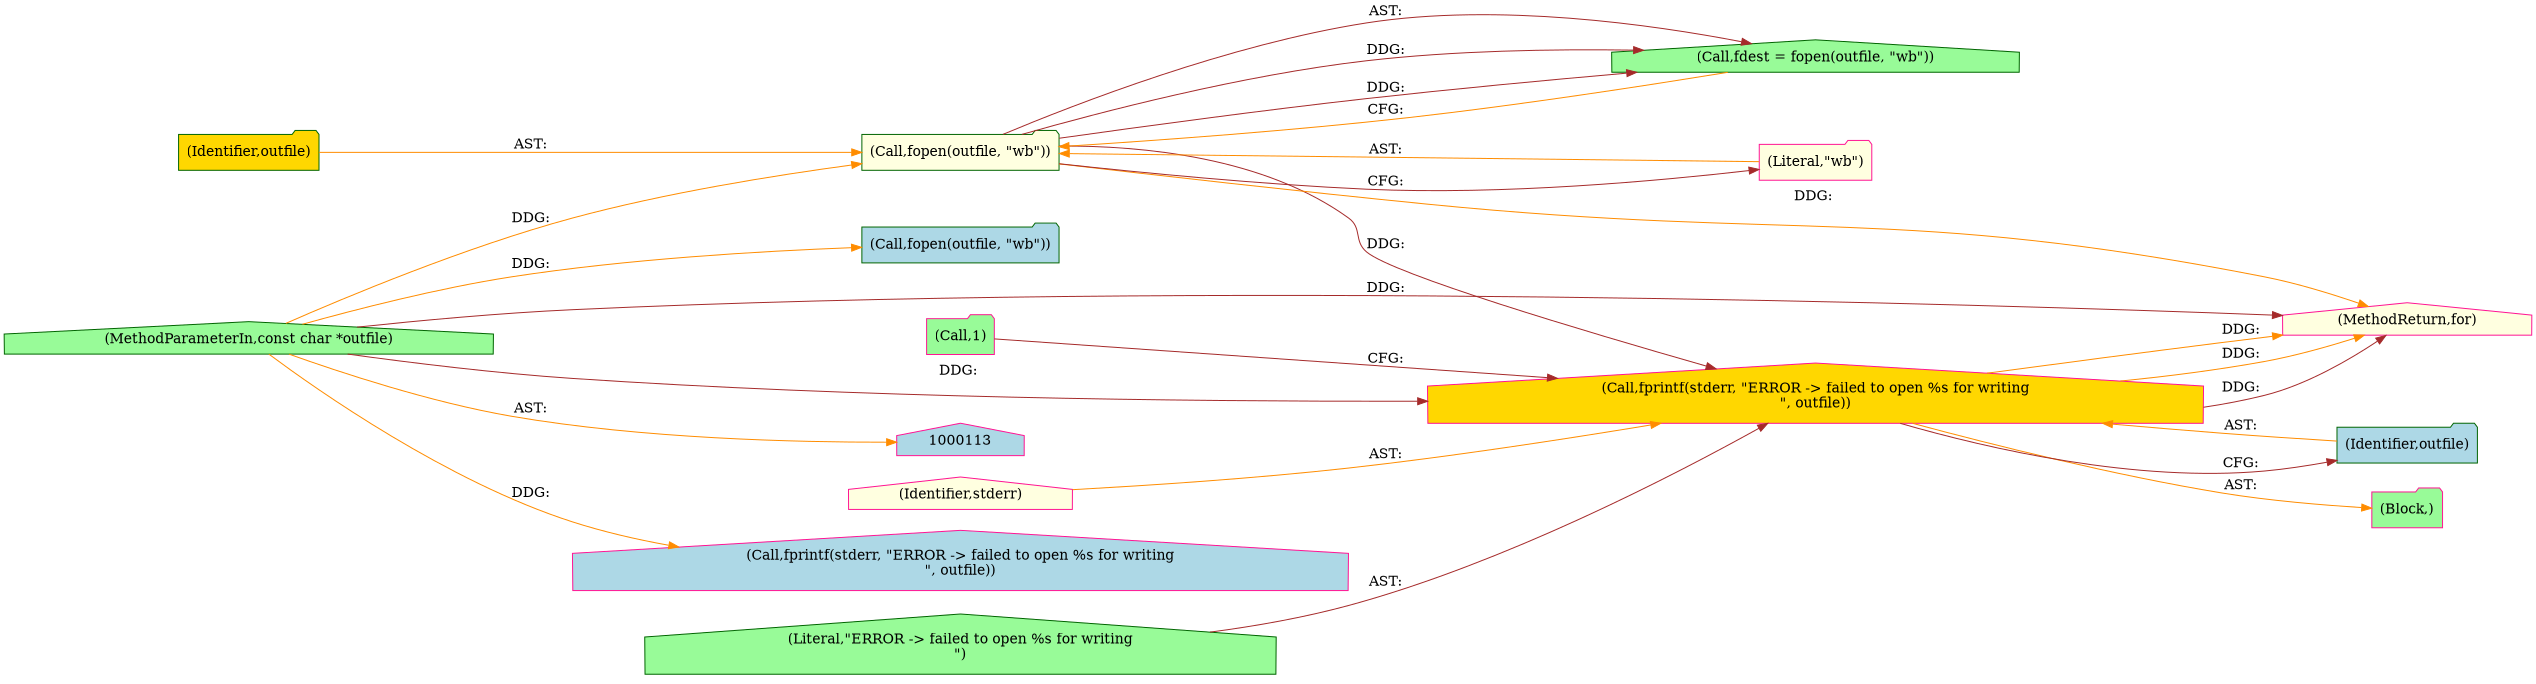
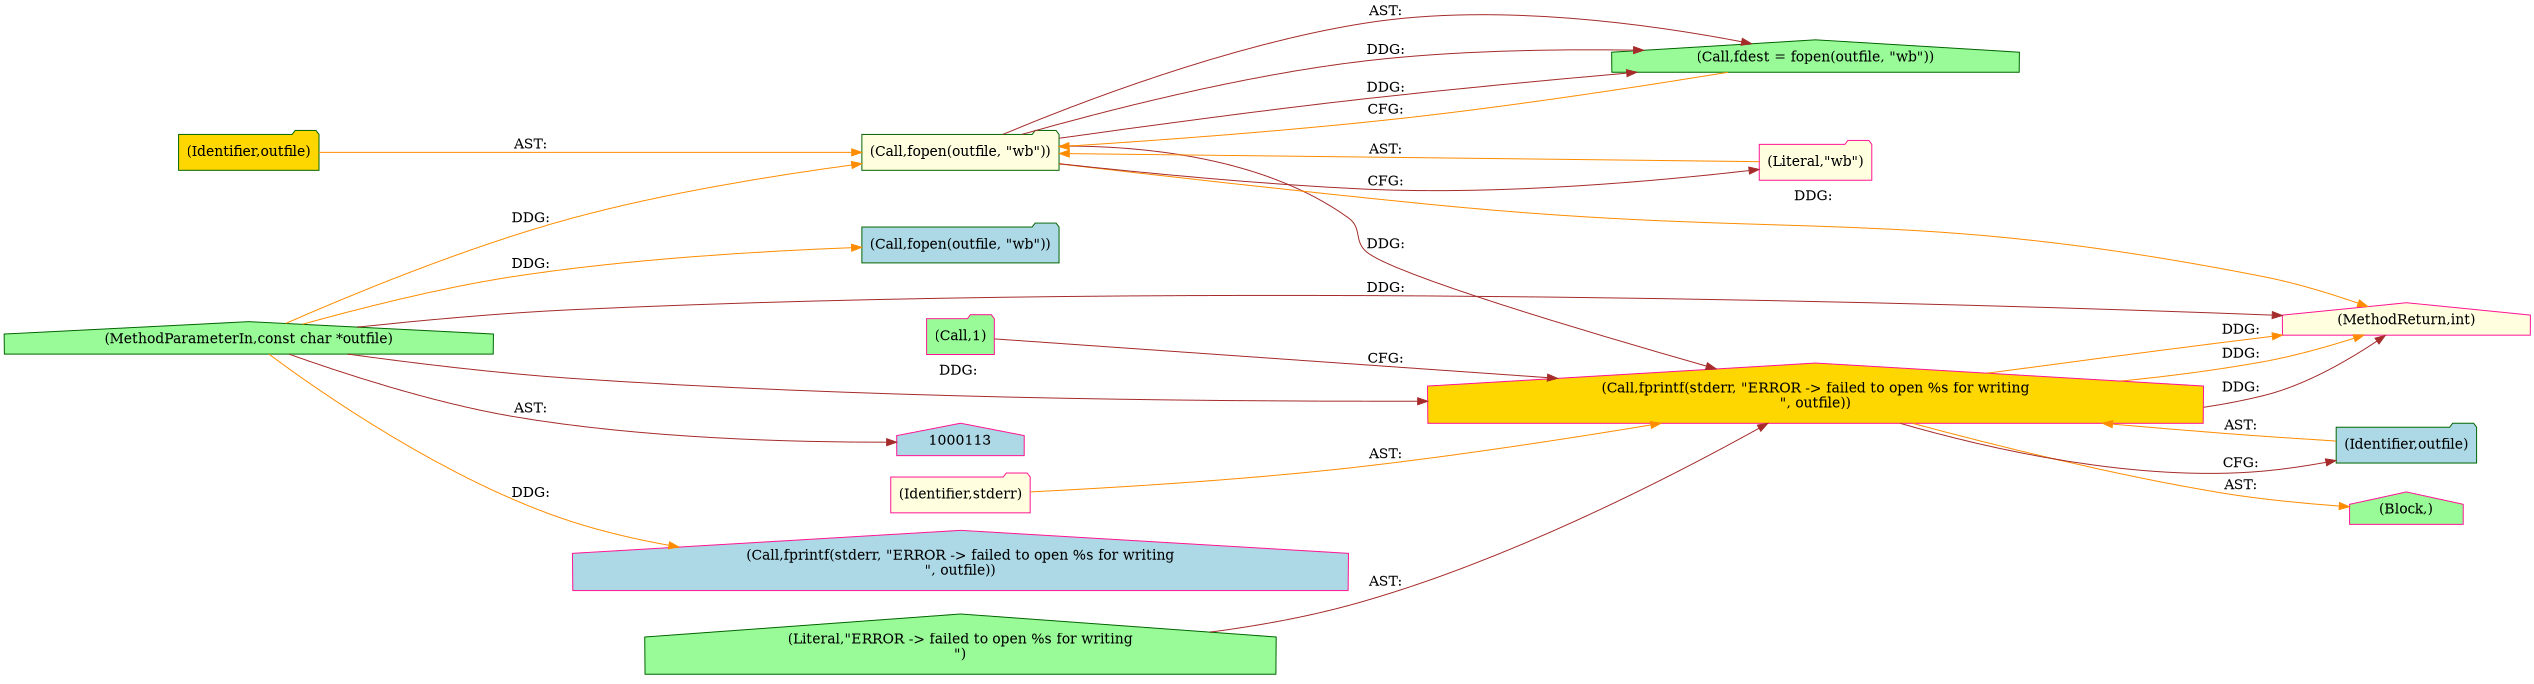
(2407, 321) -> (2406, 321)
(583, 426) -> (583, 426)
(960, 495) -> (960, 495)
(2407, 510) -> (2406, 510)
